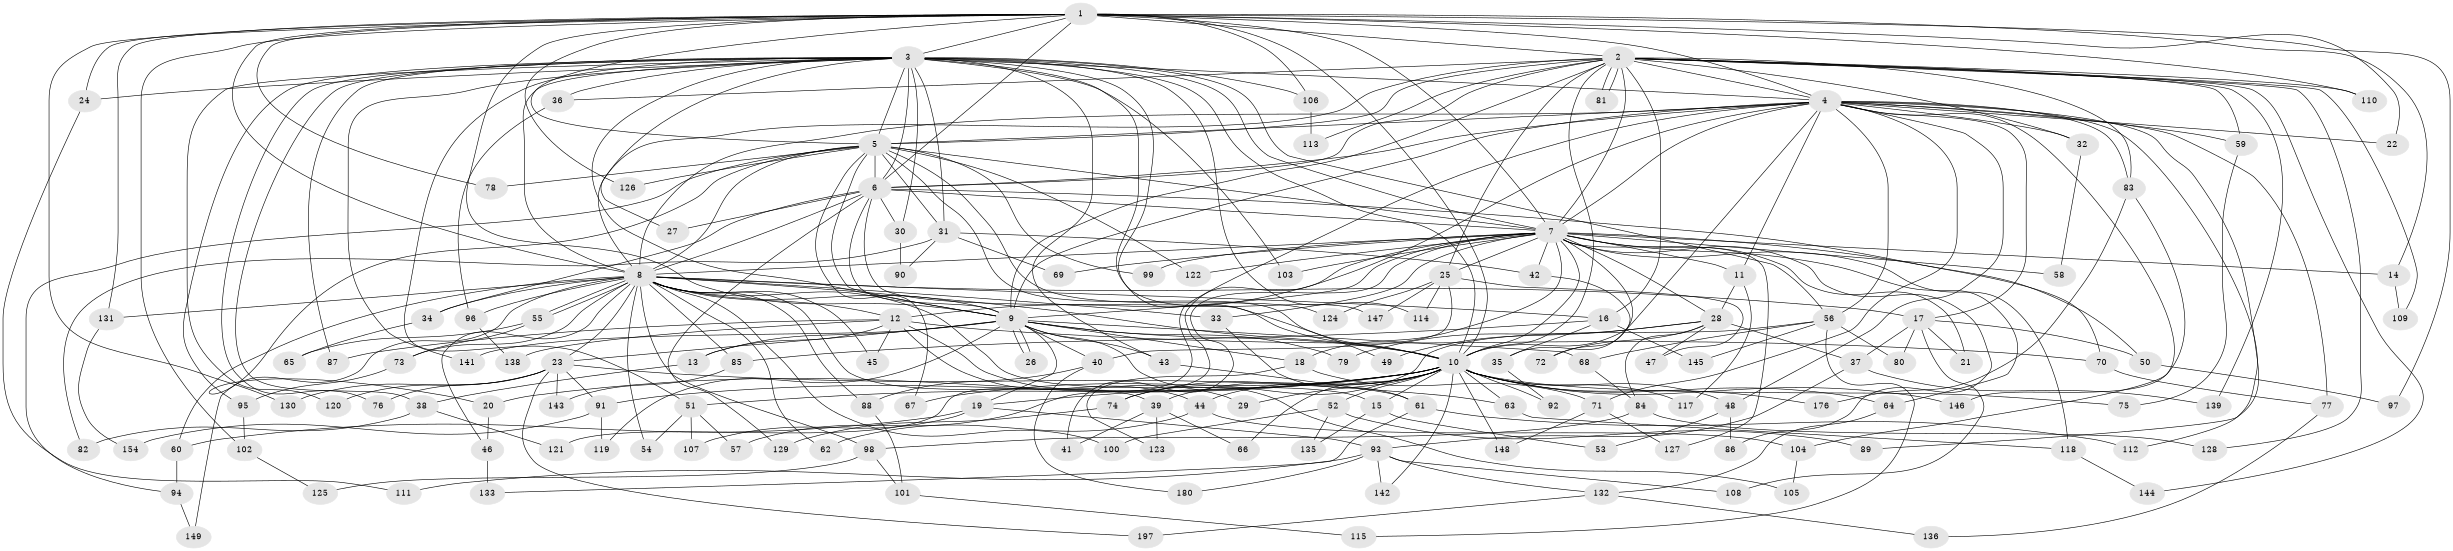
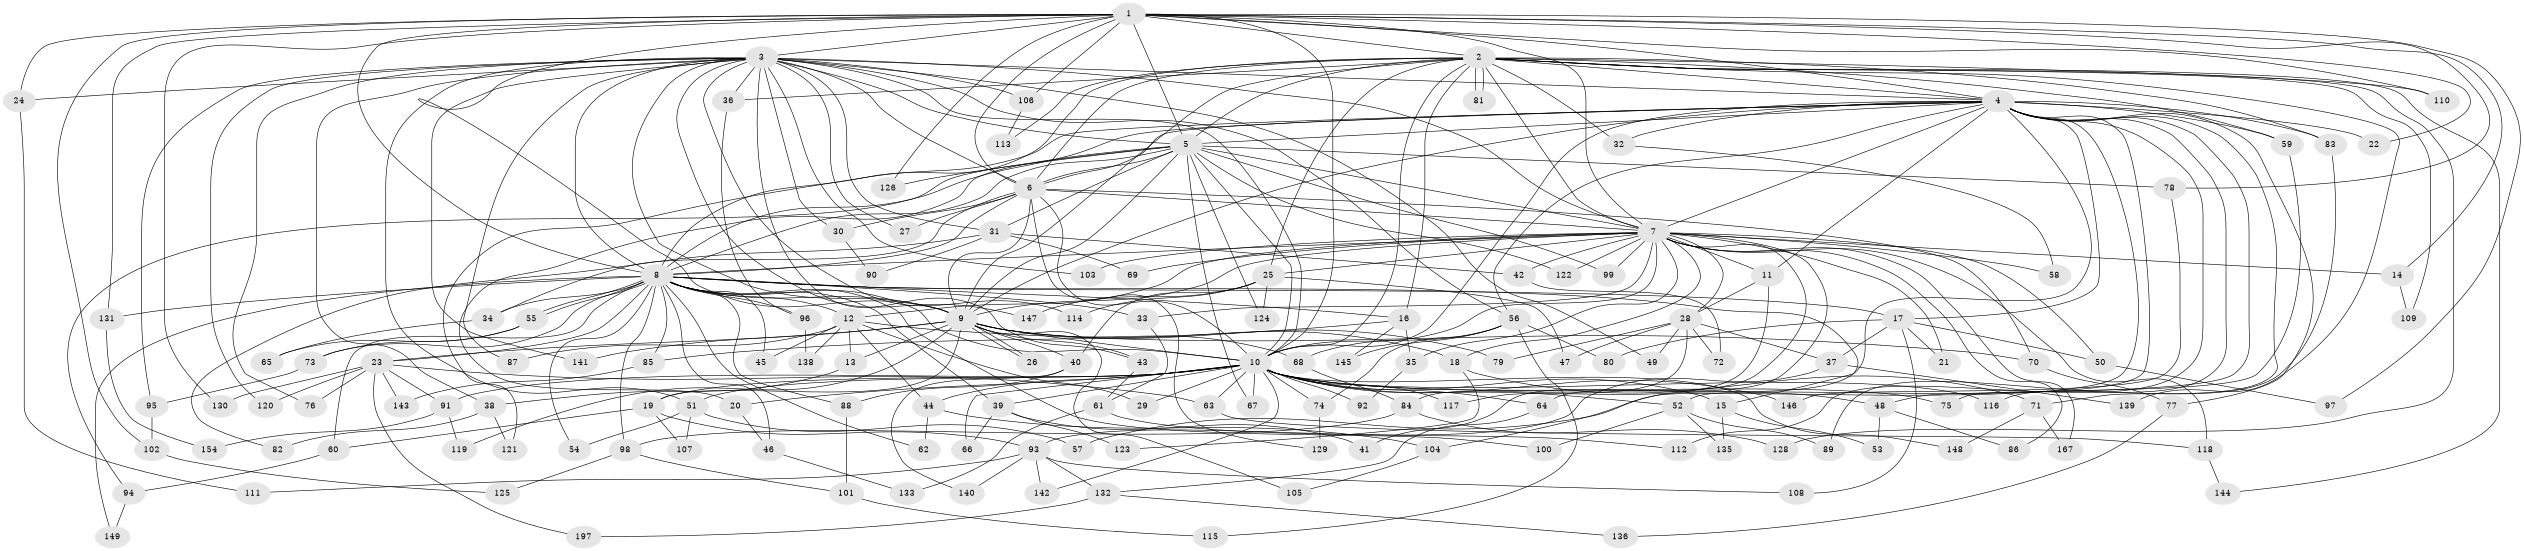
(2180, 353) -> (2167, 372)
none -> (2137, 376)
(1822, 406) -> (1992, 406)
(1673, 450) -> (2066, 450)
(1185, 494) -> (967, 494)
